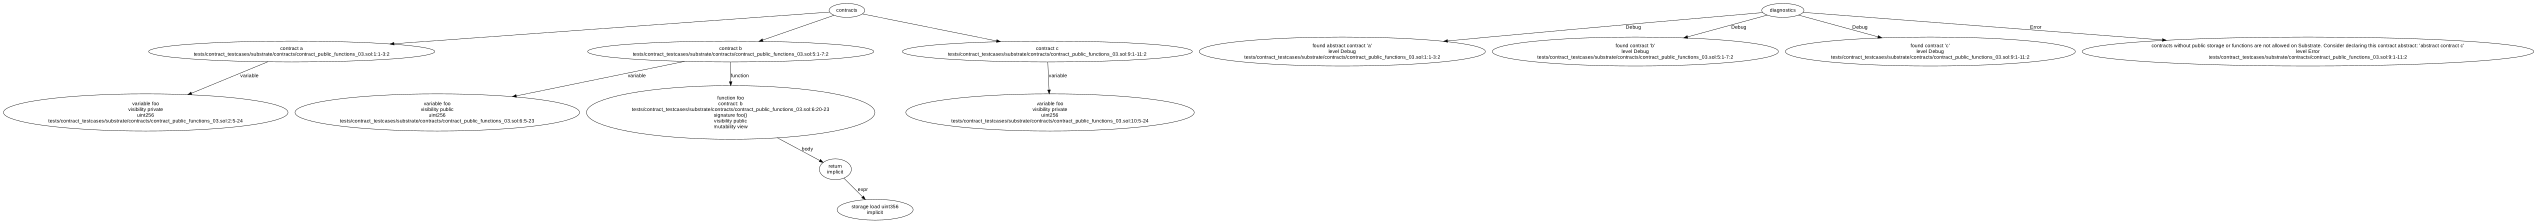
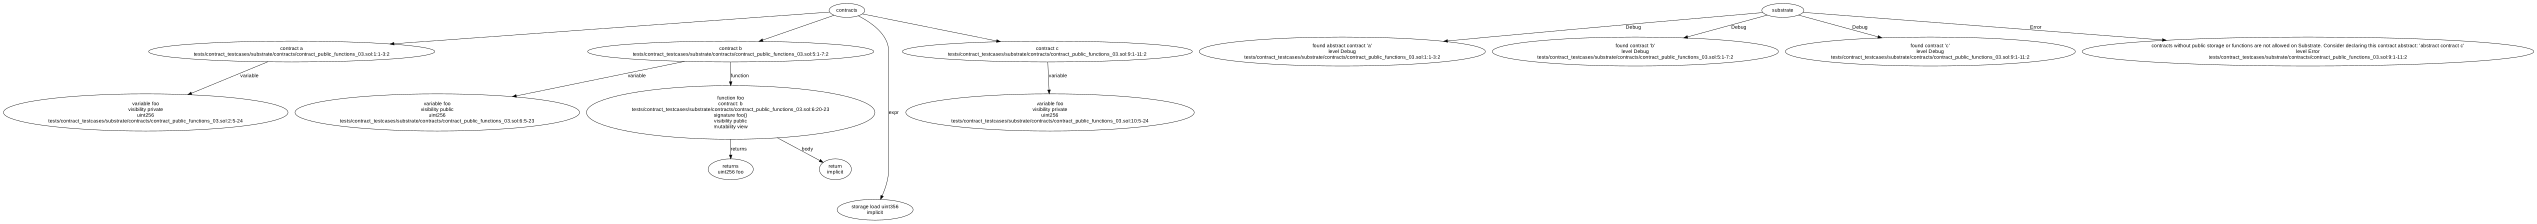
(1783, 10) -> (1783, 10)
none -> (731, 169)
(853, 187) -> (889, 100)
